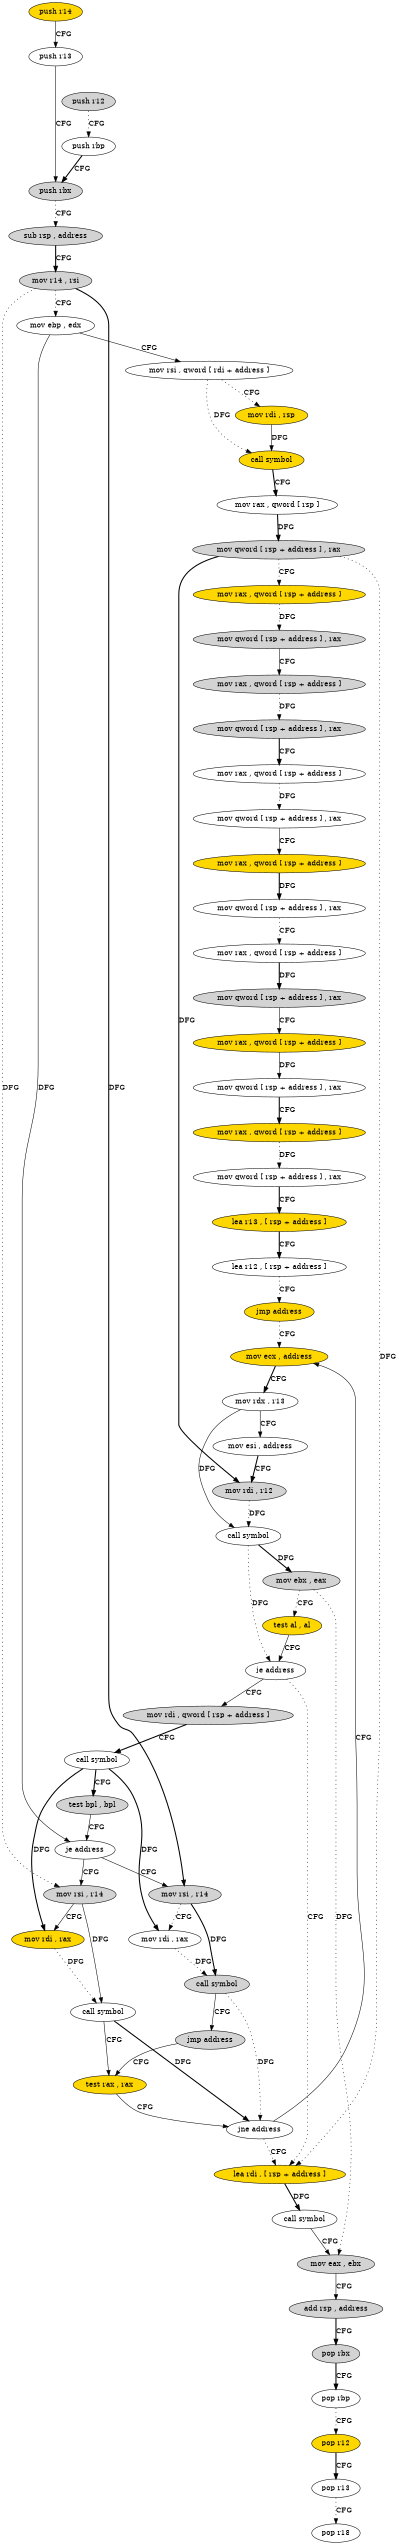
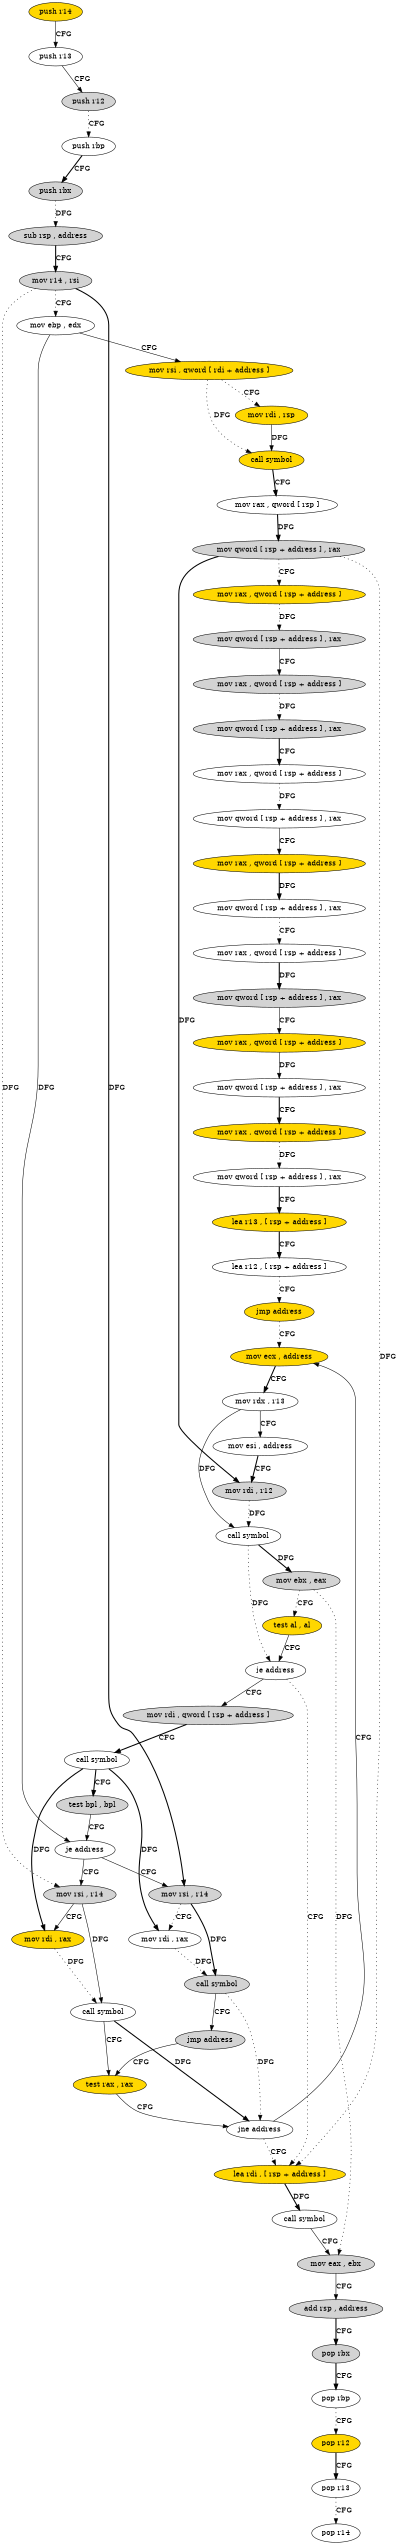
(56, 121) -> (71, 77)
(64, 214) -> (64, 214)
(209, 370) -> (209, 370)
(336, 2533) -> (336, 2533)
